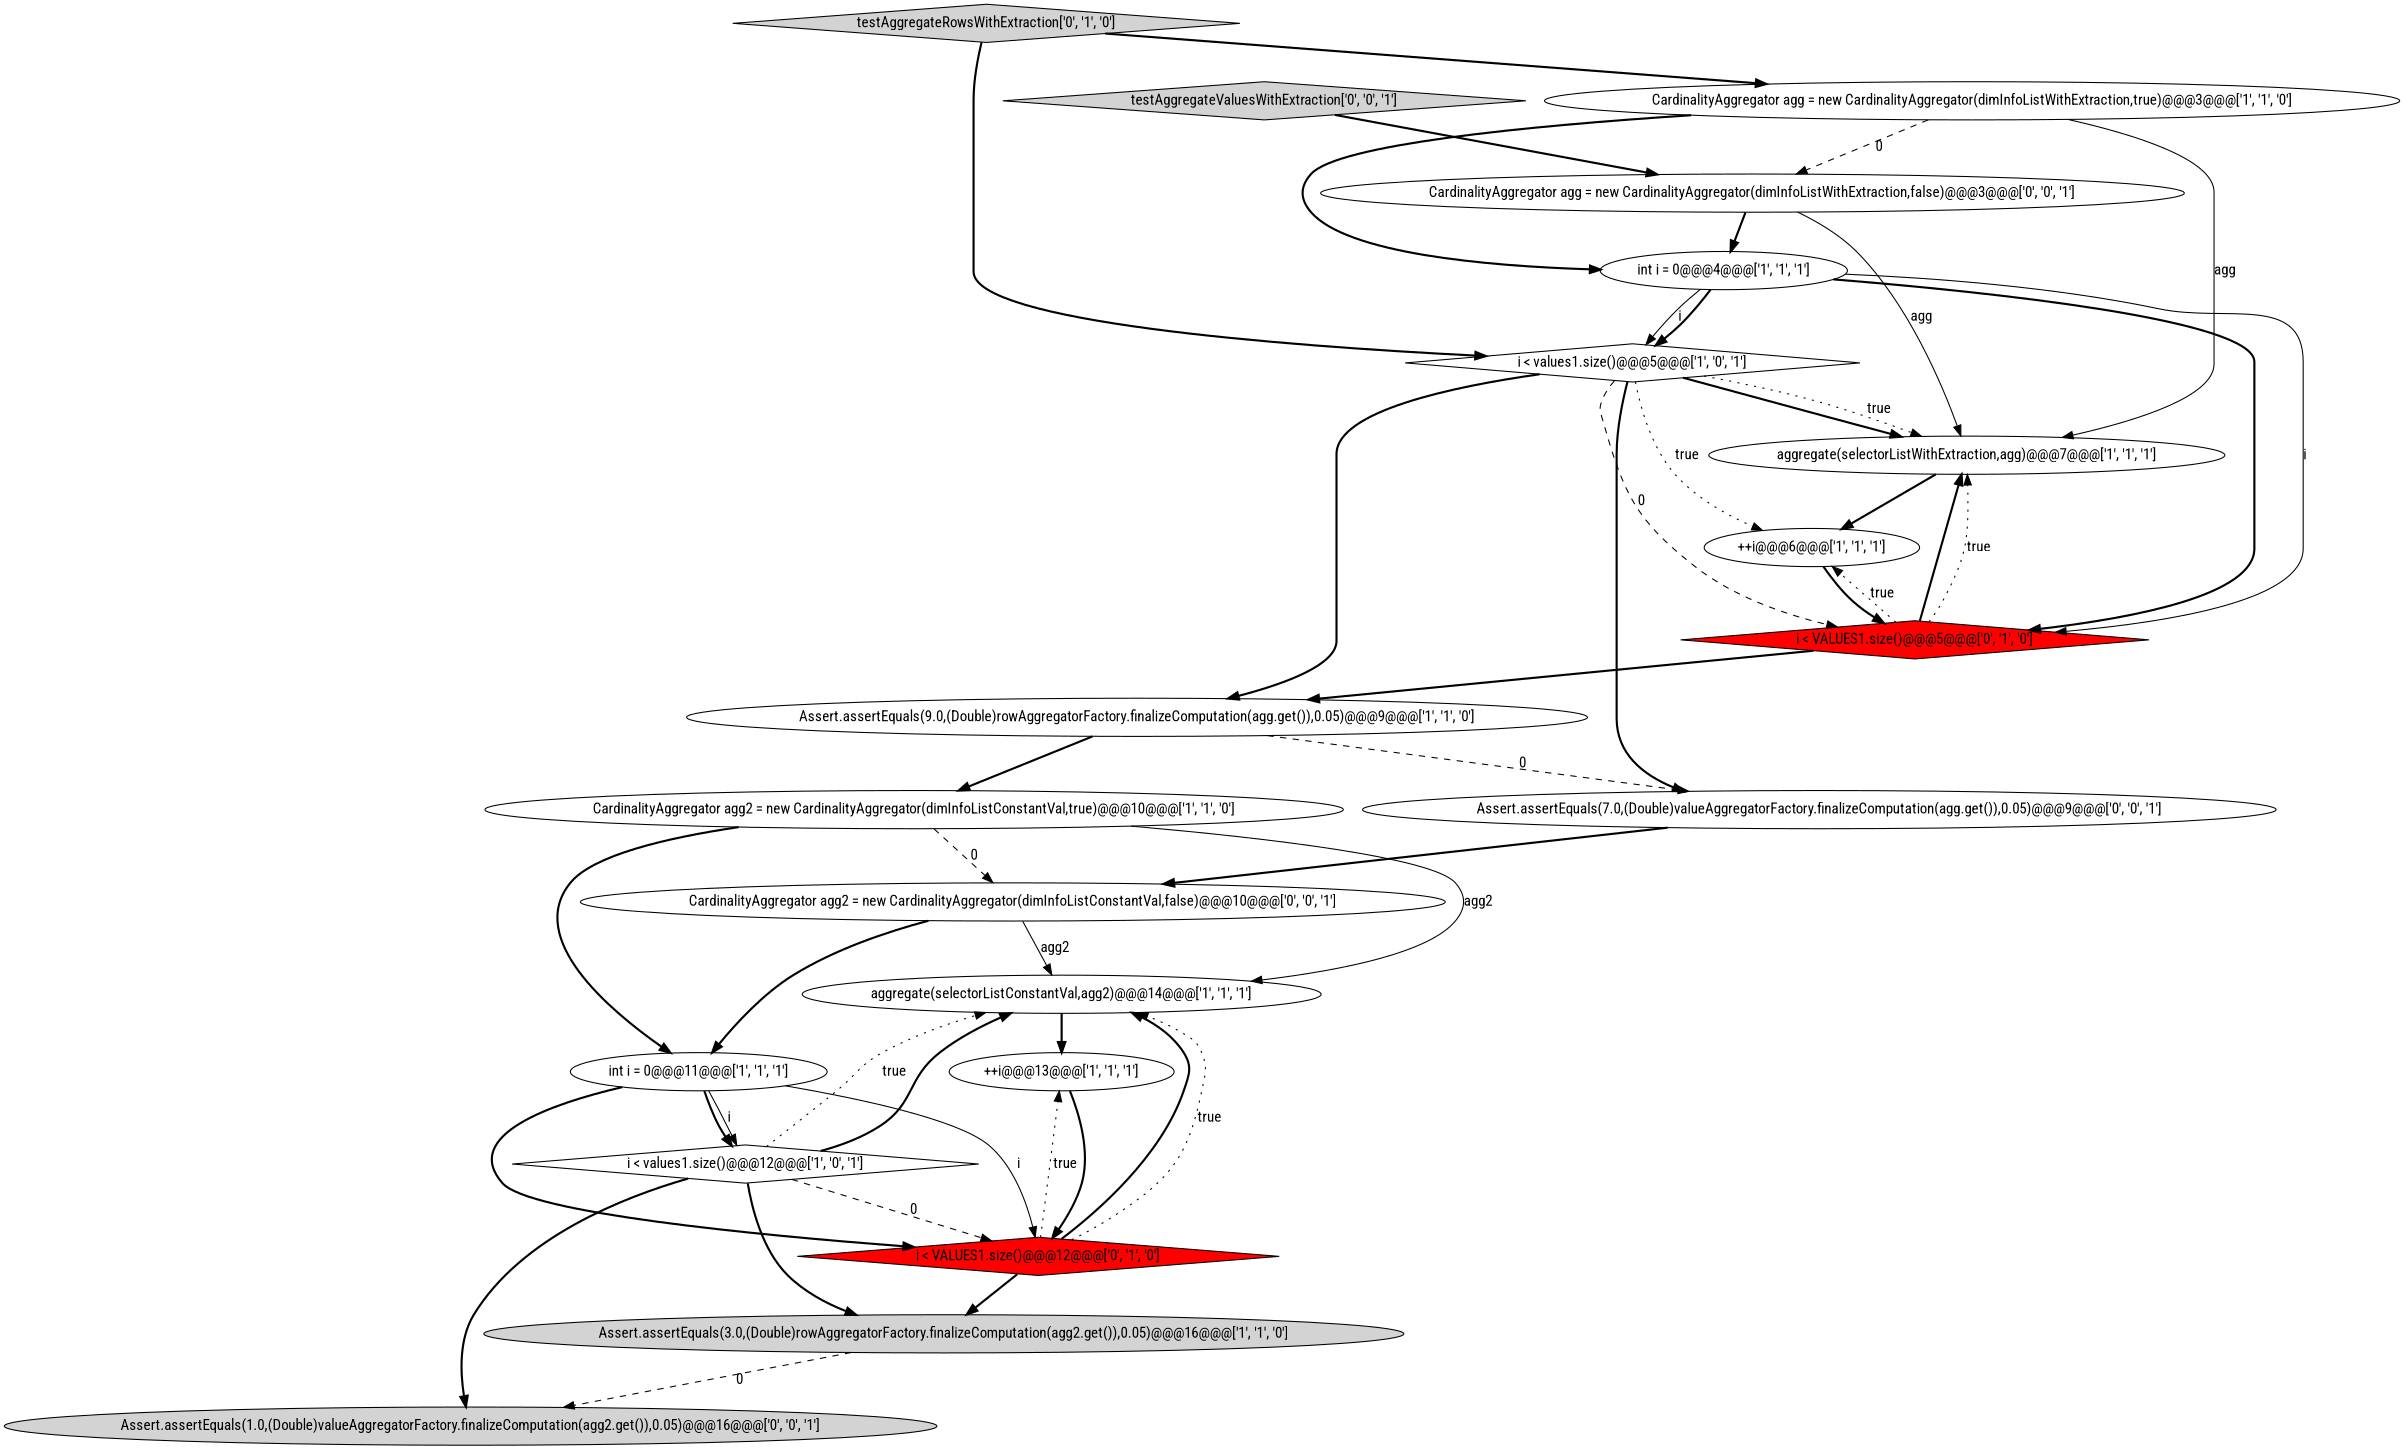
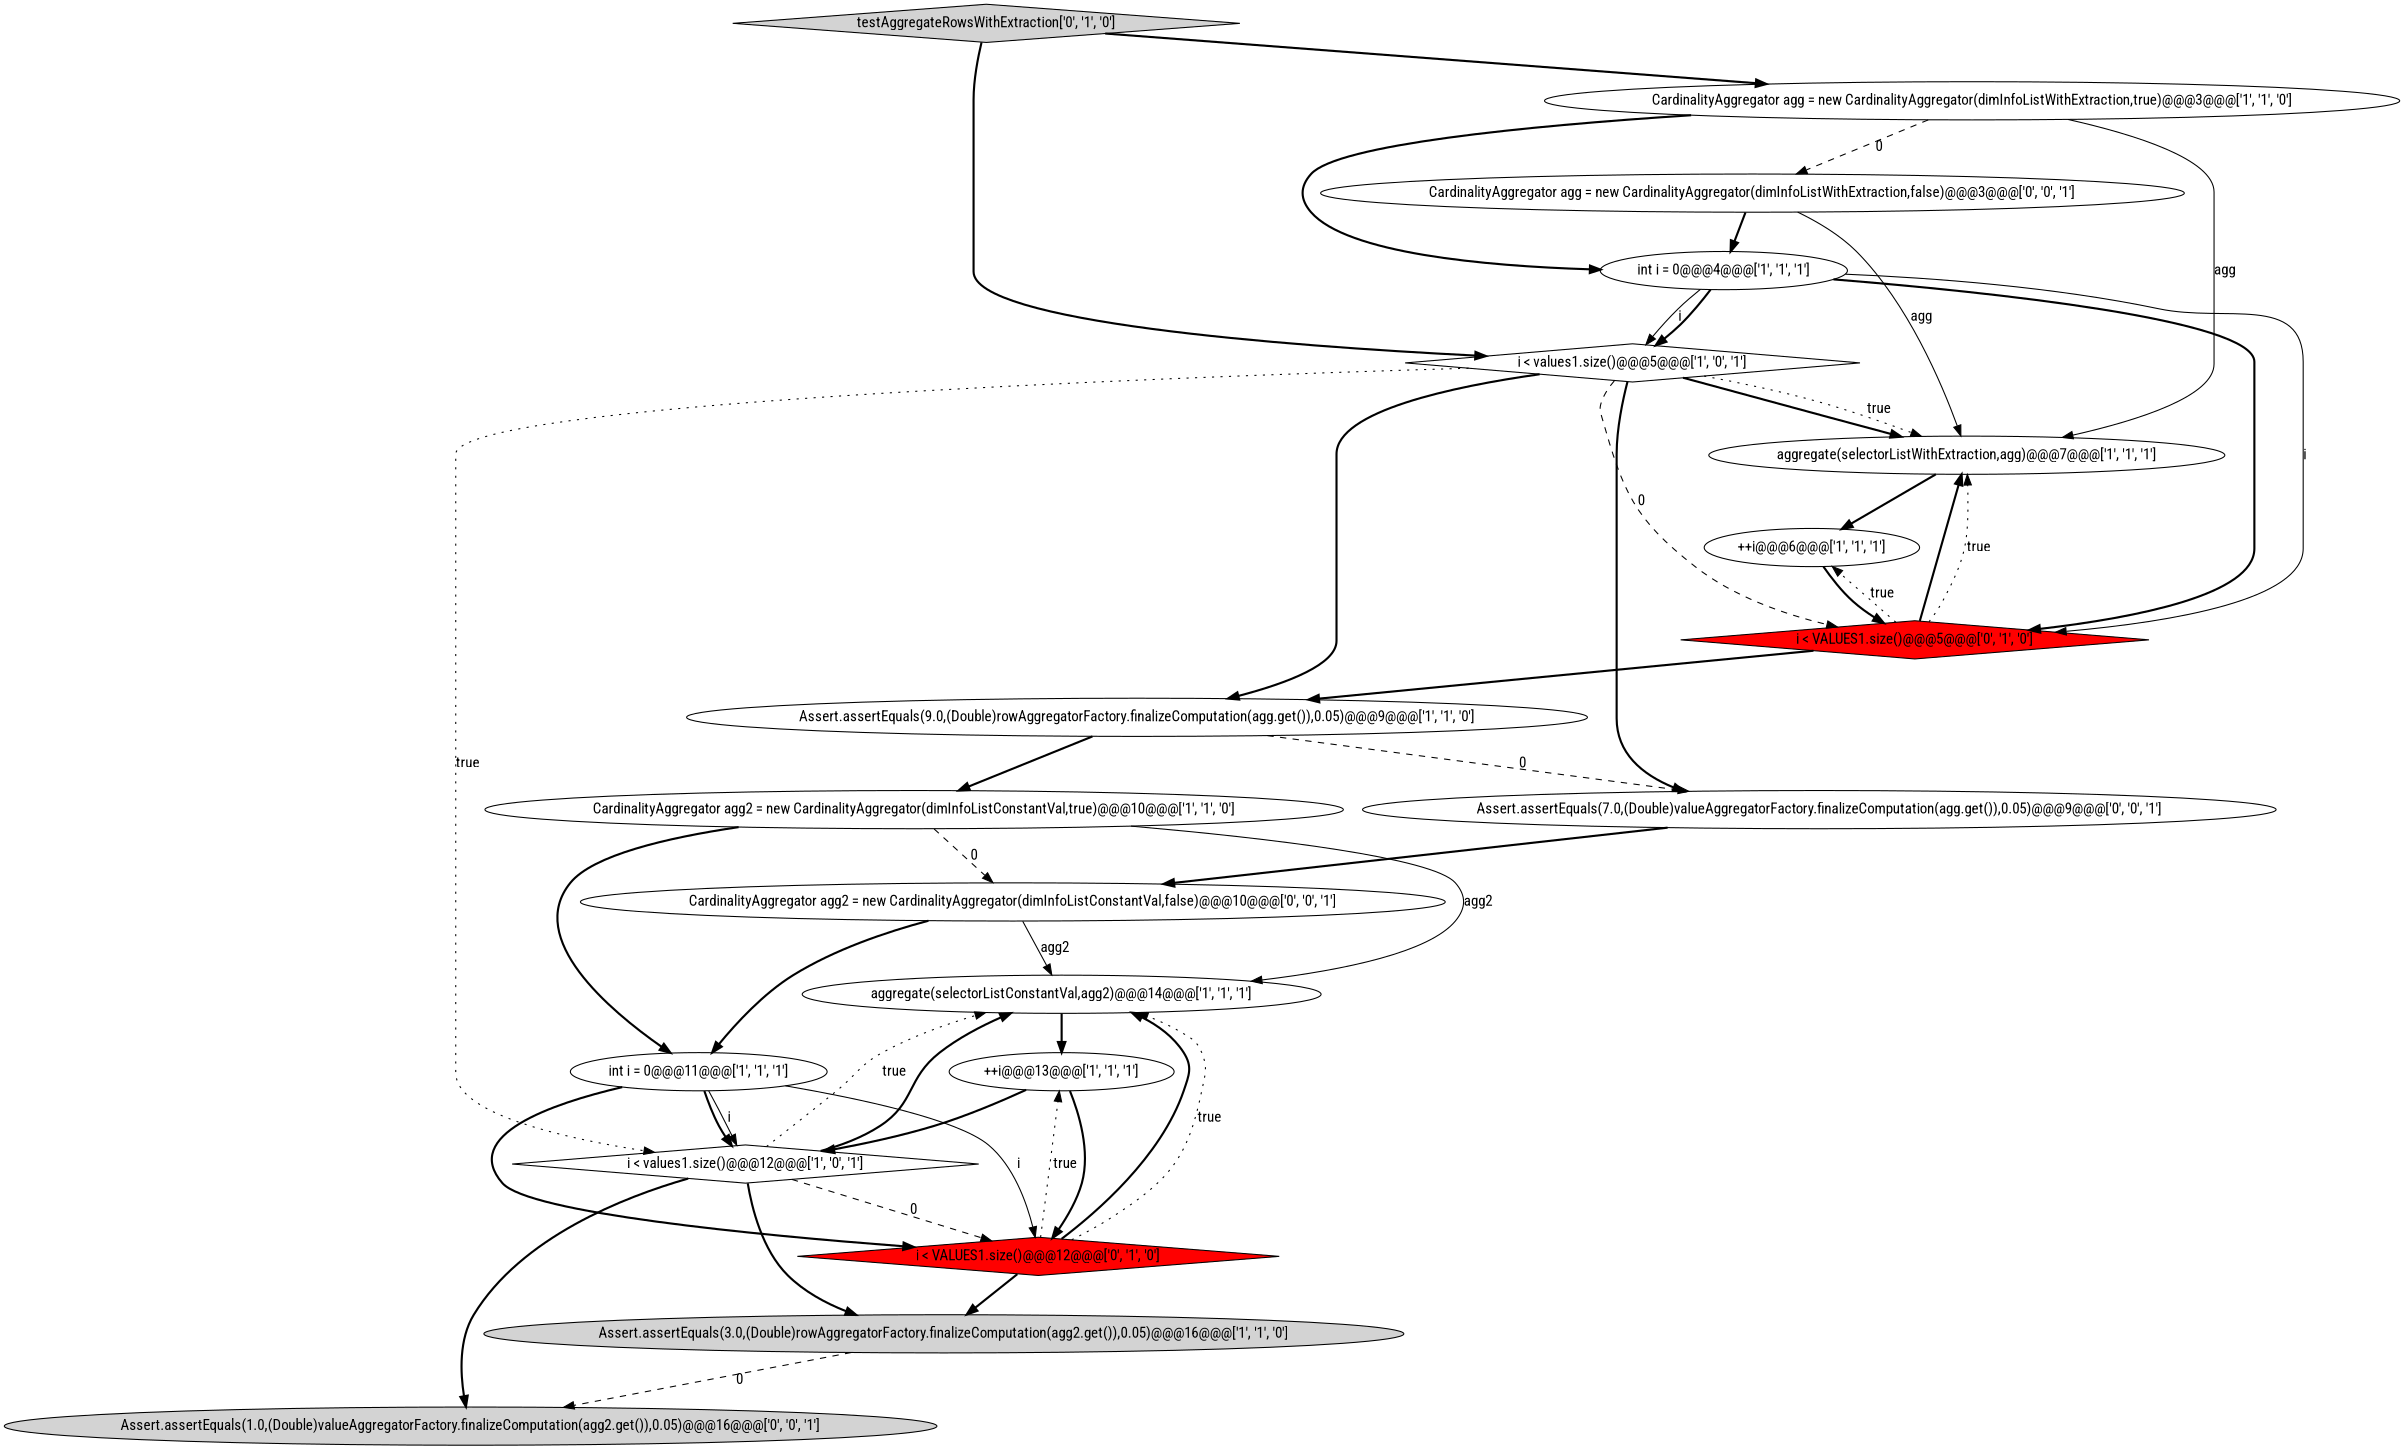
(1264, 101) -> none
(1673, 471) -> (545, 425)
none -> (932, 1126)
